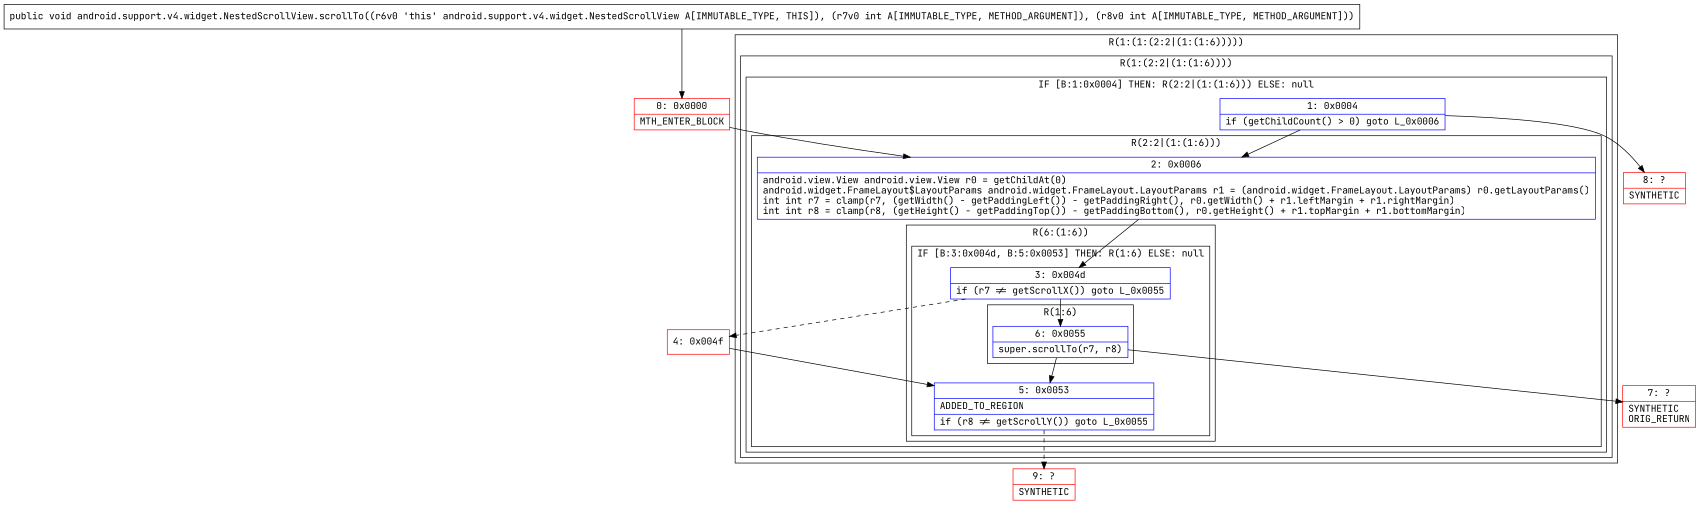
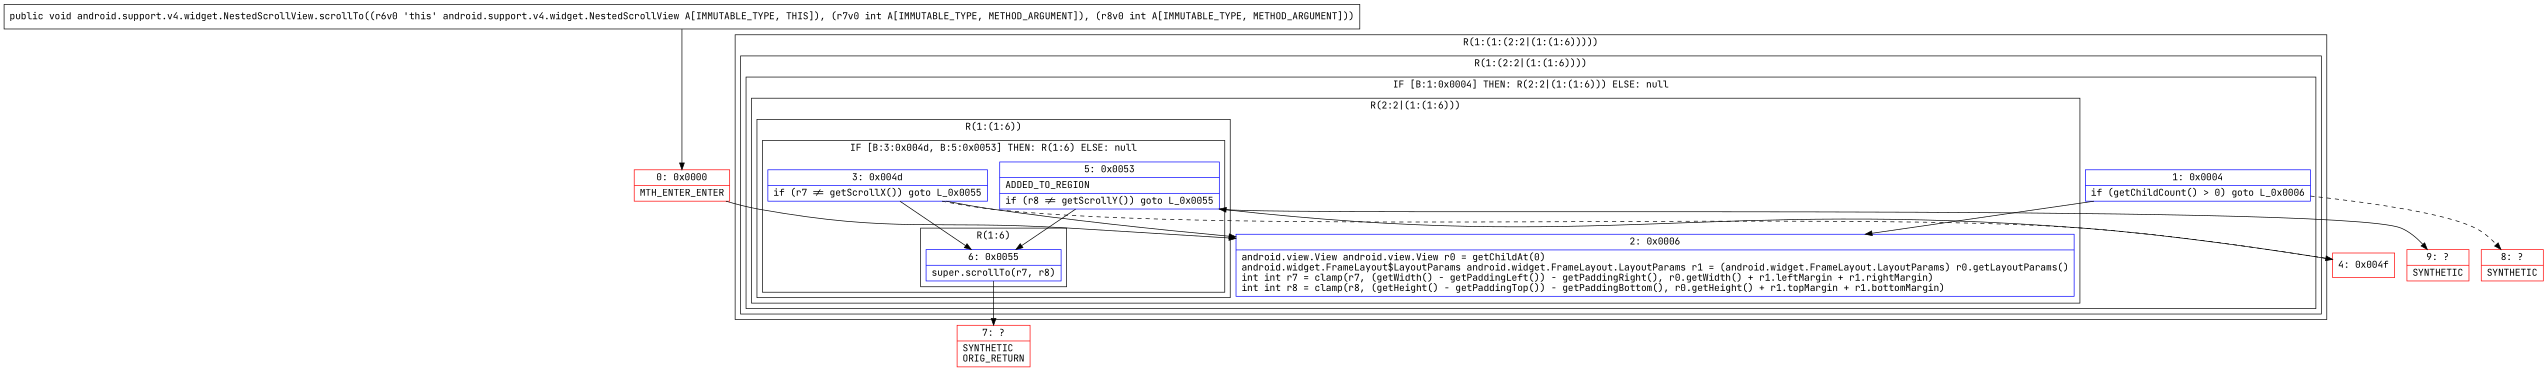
(682, 122) -> (682, 193)
(1549, 123) -> (2407, 209)
(1061, 233) -> (994, 127)
(1112, 241) -> (1087, 221)
(1054, 368) -> (1055, 223)
(1044, 446) -> (1824, 212)
